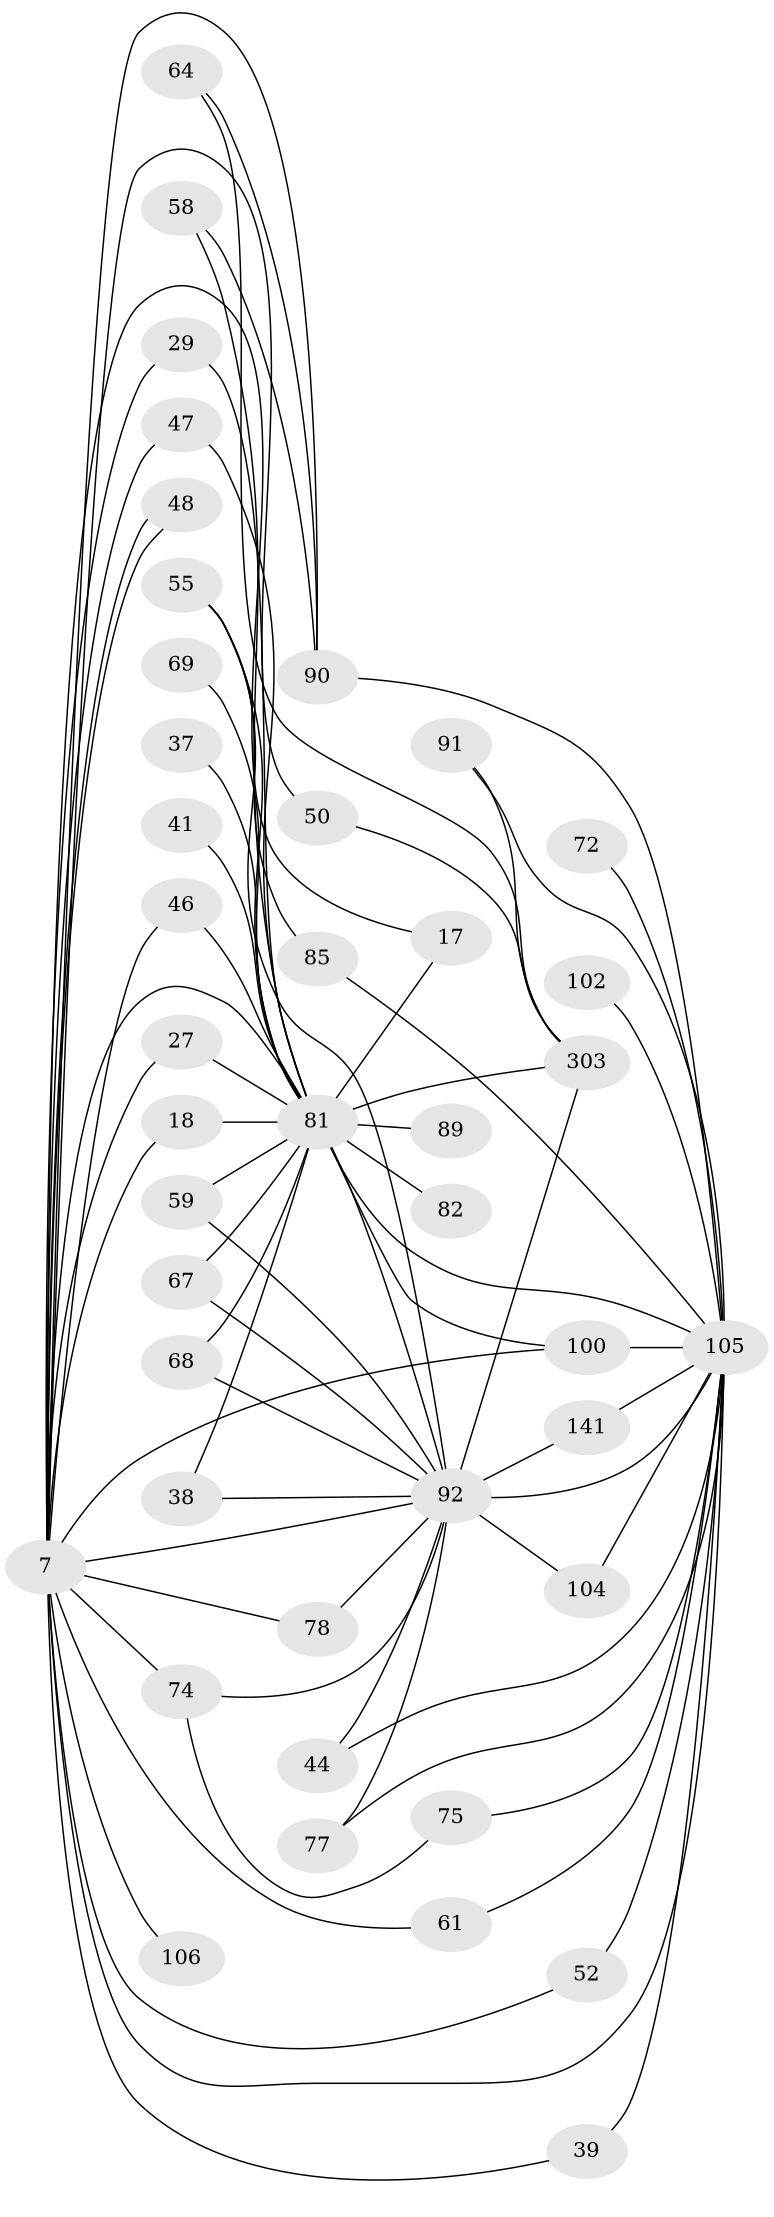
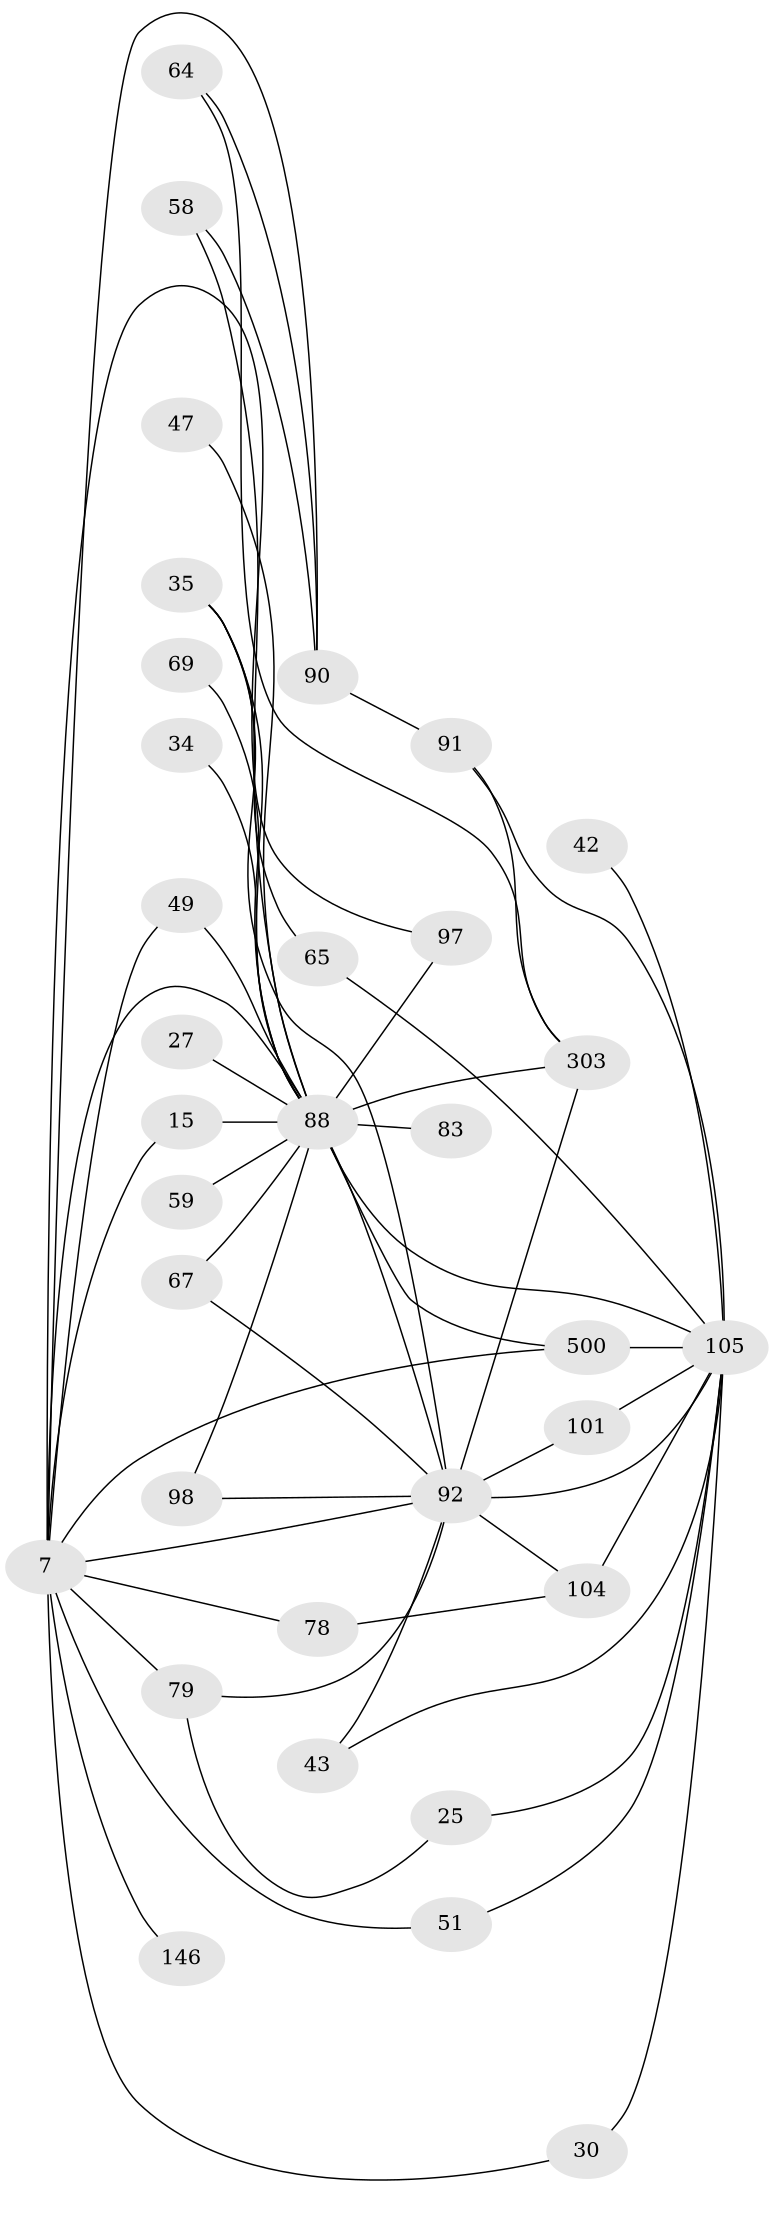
(182, 345) -> none
(182, 505) -> none
(182, 585) -> (182, 585)
(182, 745) -> (182, 745)
(318, 818) -> none
(182, 825) -> none
(587, 846) -> (587, 846)
(182, 906) -> (182, 906)
(665, 906) -> (385, 711)
(451, 938) -> (451, 938)
(318, 959) -> (318, 959)
(587, 983) -> none
(60, 986) -> none
(182, 1122) -> (182, 1122)
(318, 1122) -> (318, 1122)
(451, 1131) -> (451, 1131)
(98, 1185) -> none
(451, 1211) -> none
(334, 1336) -> none
(587, 1348) -> (587, 1348)
(182, 1362) -> none
(587, 1428) -> (587, 1428)
(182, 1499) -> (182, 1499)
(384, 1563) -> (451, 1610)
(182, 1692) -> (182, 1692)
(318, 1766) -> (318, 1766)
(451, 1818) -> (451, 1818)
(318, 1846) -> none
(451, 1925) -> (451, 1925)
(182, 1959) -> (182, 1959)
(587, 1975) -> none
(484, 2083) -> none
(587, 2152) -> (587, 2152)
